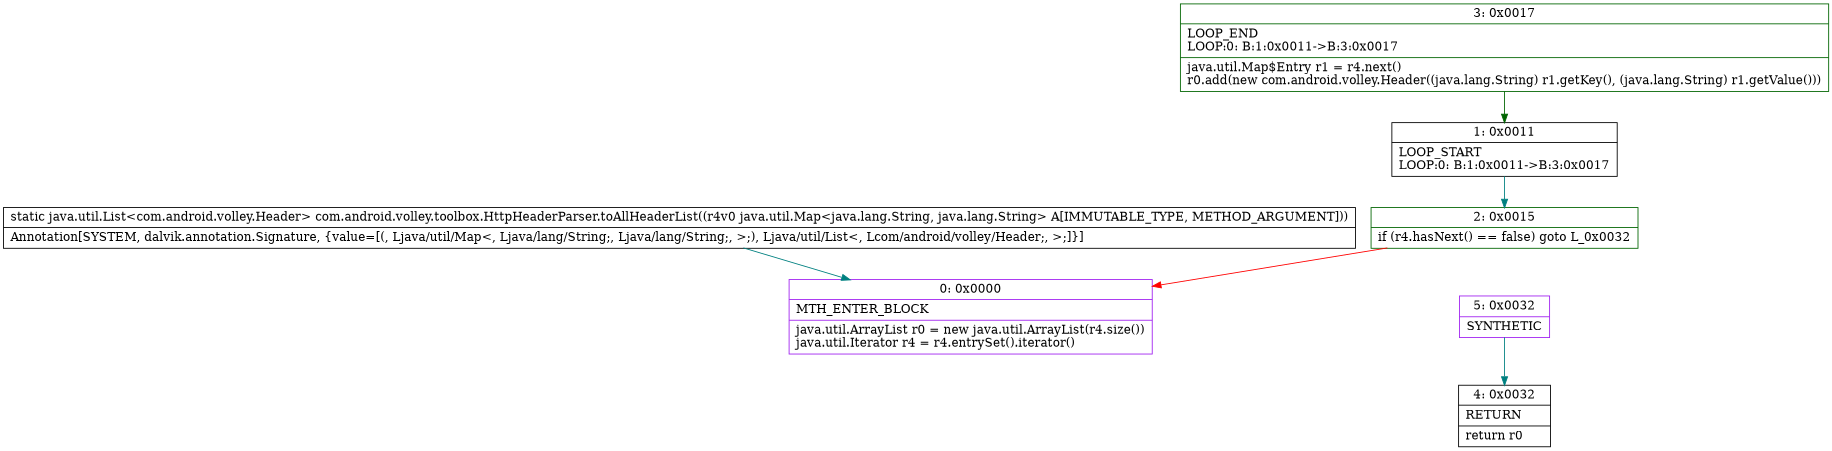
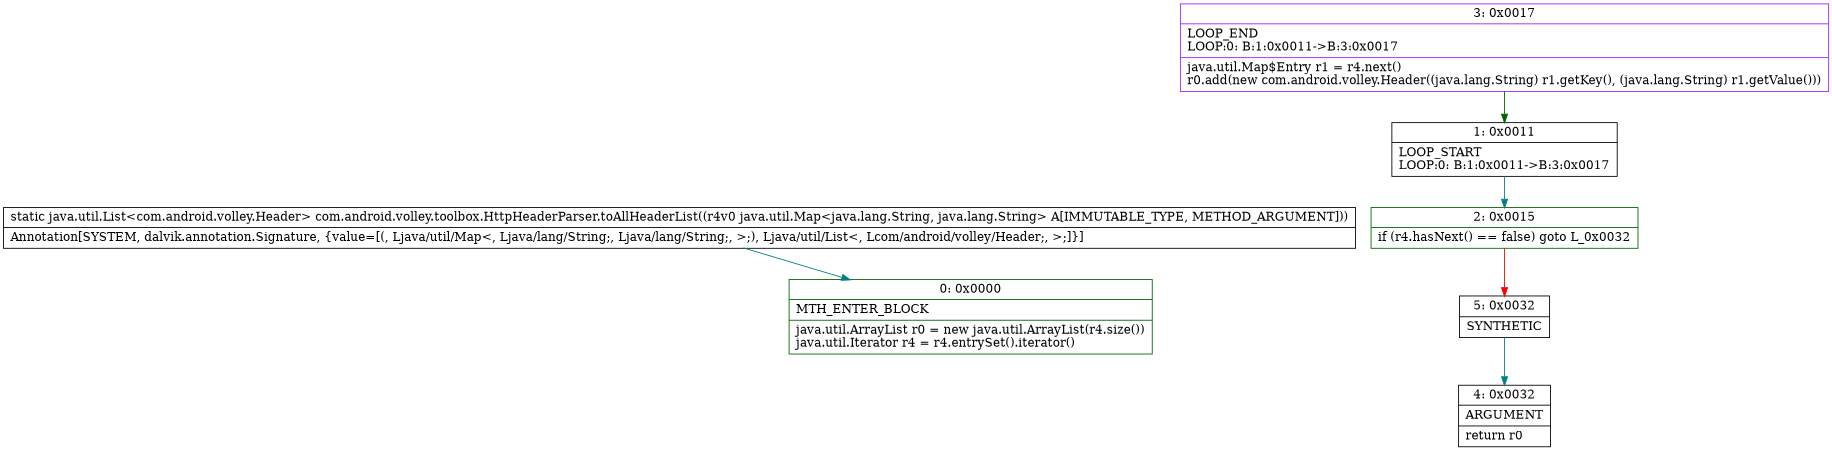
(1505, 48) -> (1505, 48)
(1274, 266) -> (1505, 268)
(971, 317) -> (971, 317)
(1505, 317) -> (1505, 317)
(1494, 415) -> (1505, 415)
